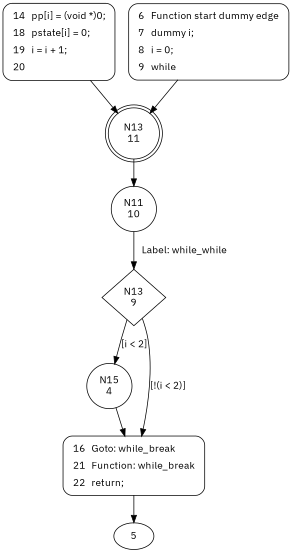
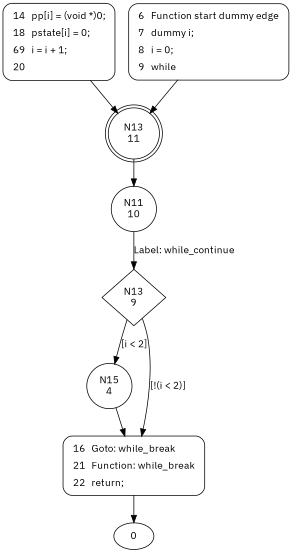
(19, 50) -> (19, 50)
(184, 250) -> (184, 250)
(134, 536) -> (134, 536)
